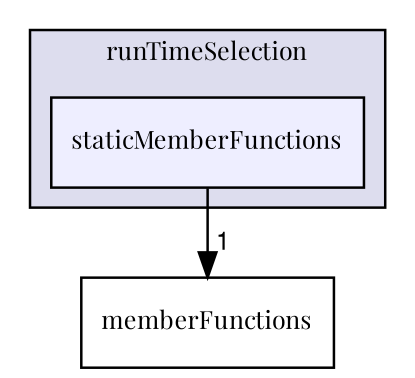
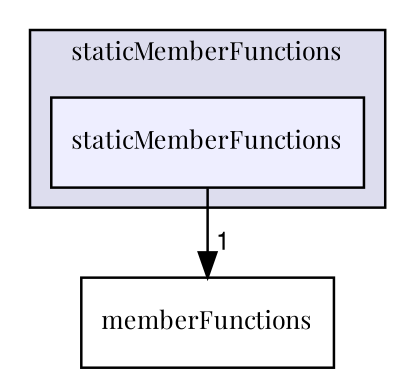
(208, 54) -> (208, 54)
